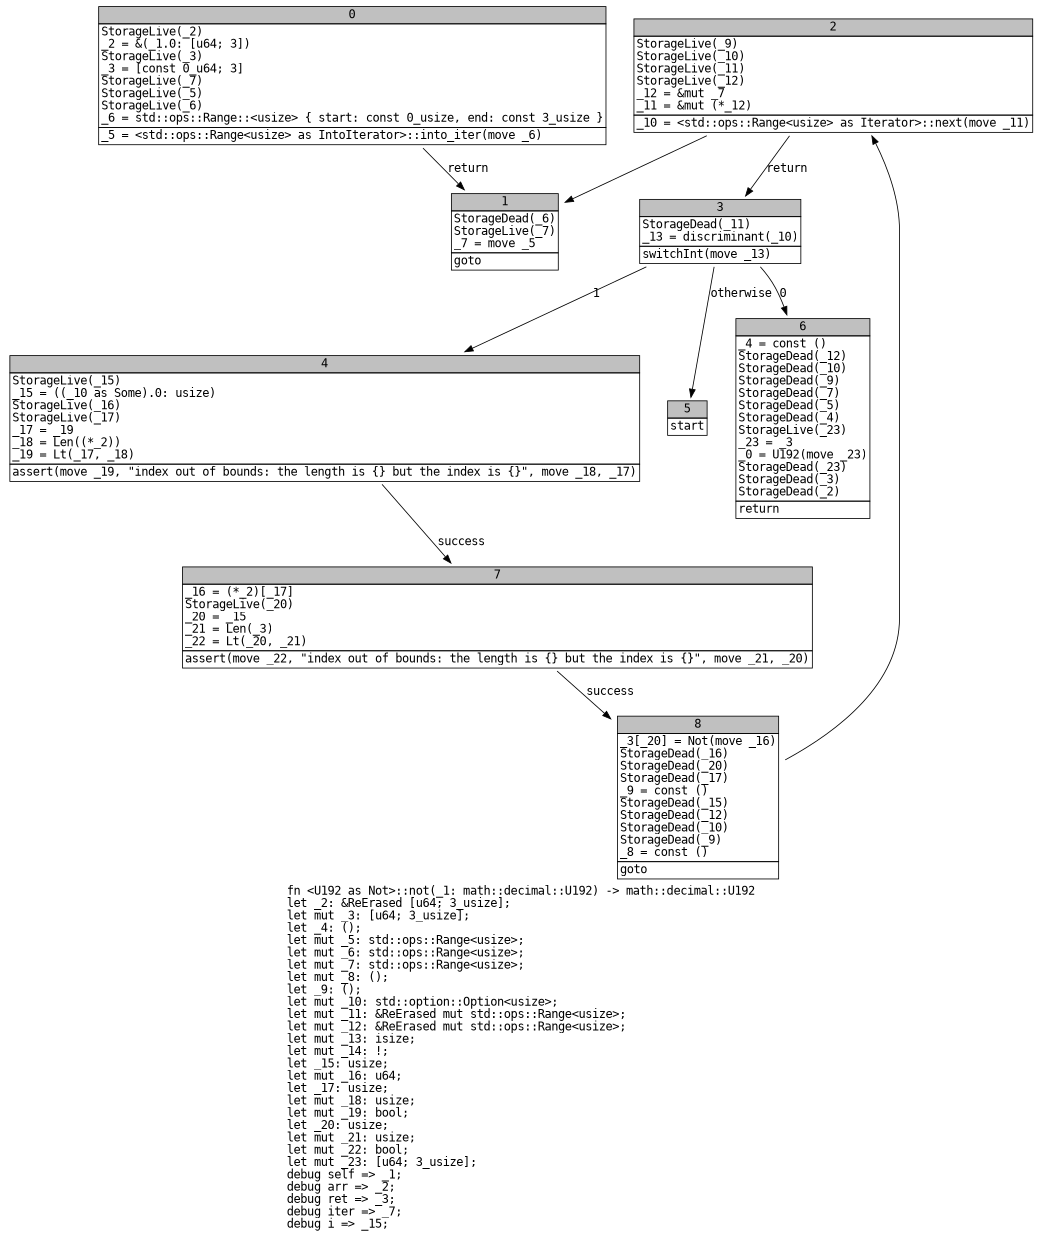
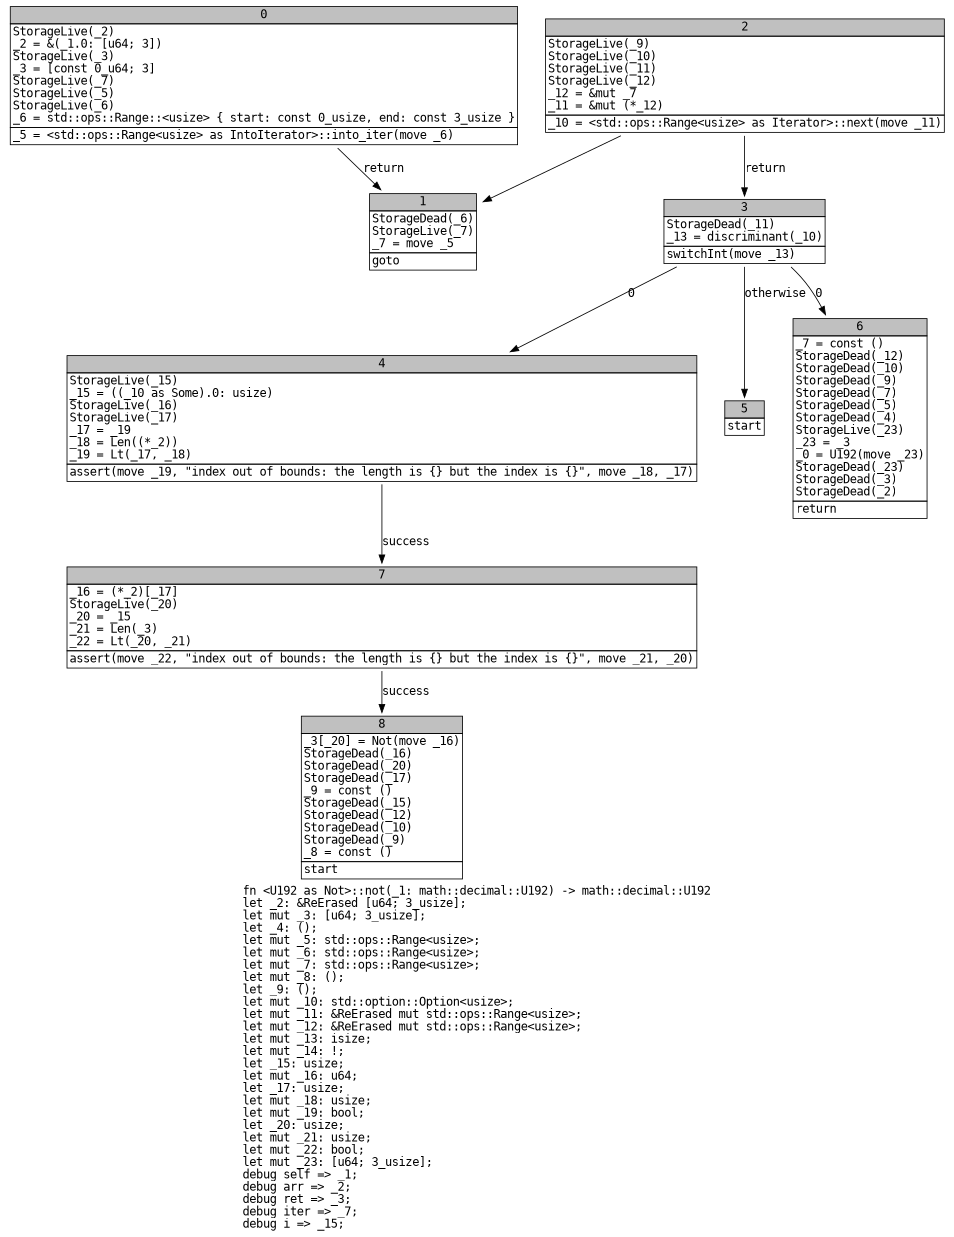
(597, 294) -> (631, 294)
(783, 344) -> (840, 344)
(900, 474) -> none
(634, 870) -> (321, 870)
